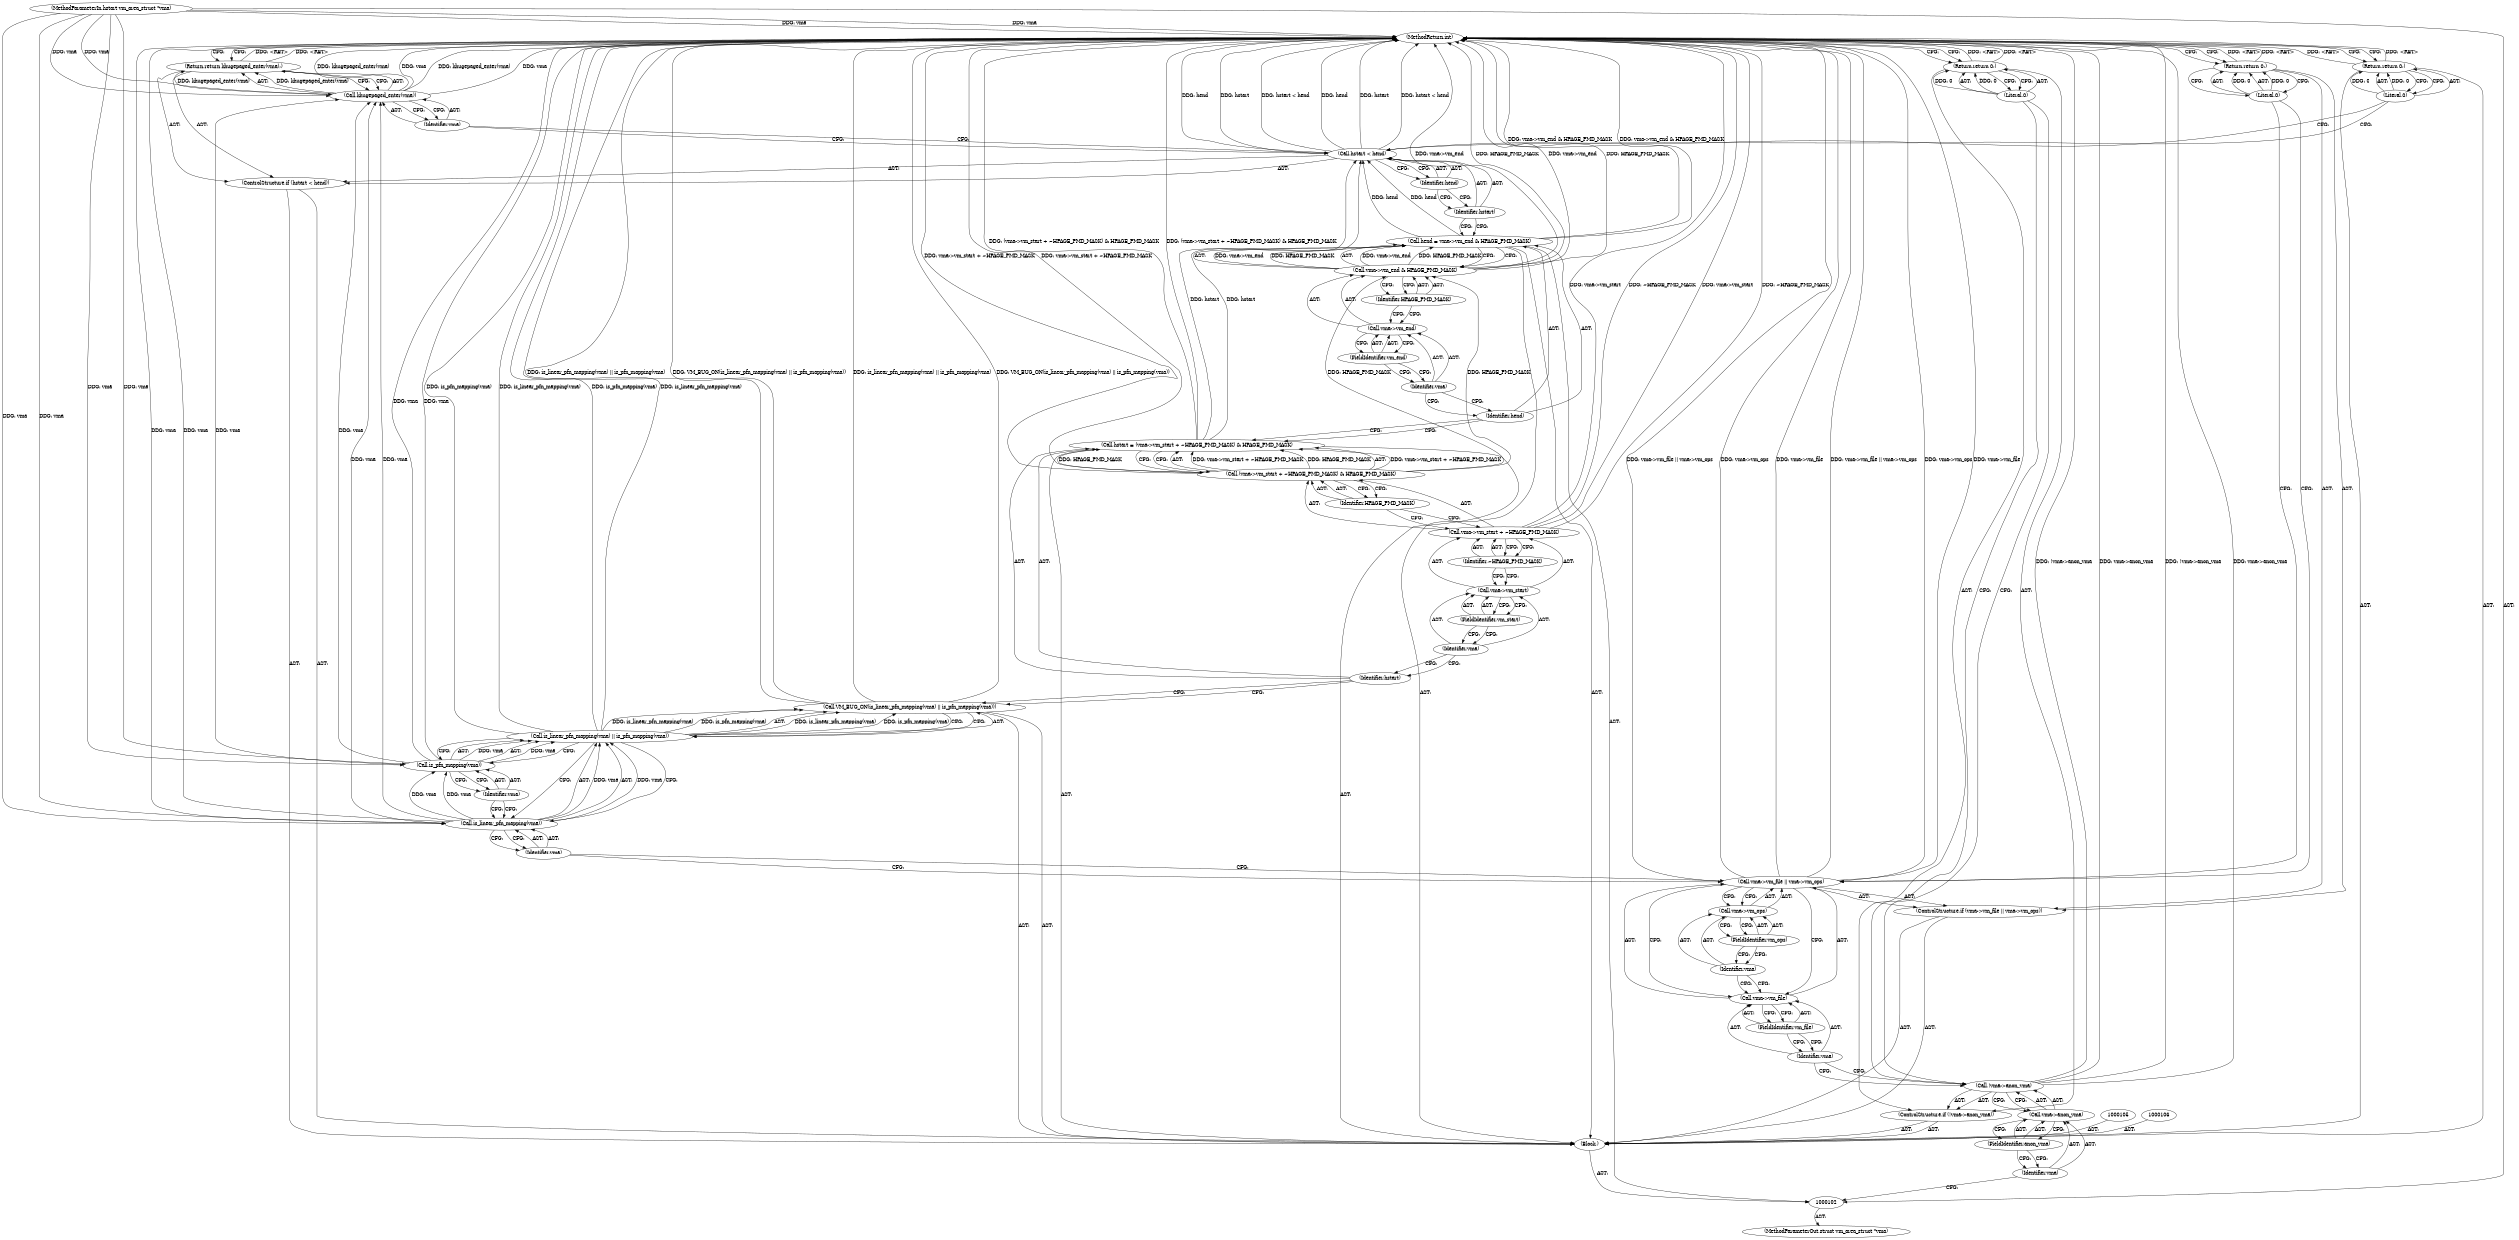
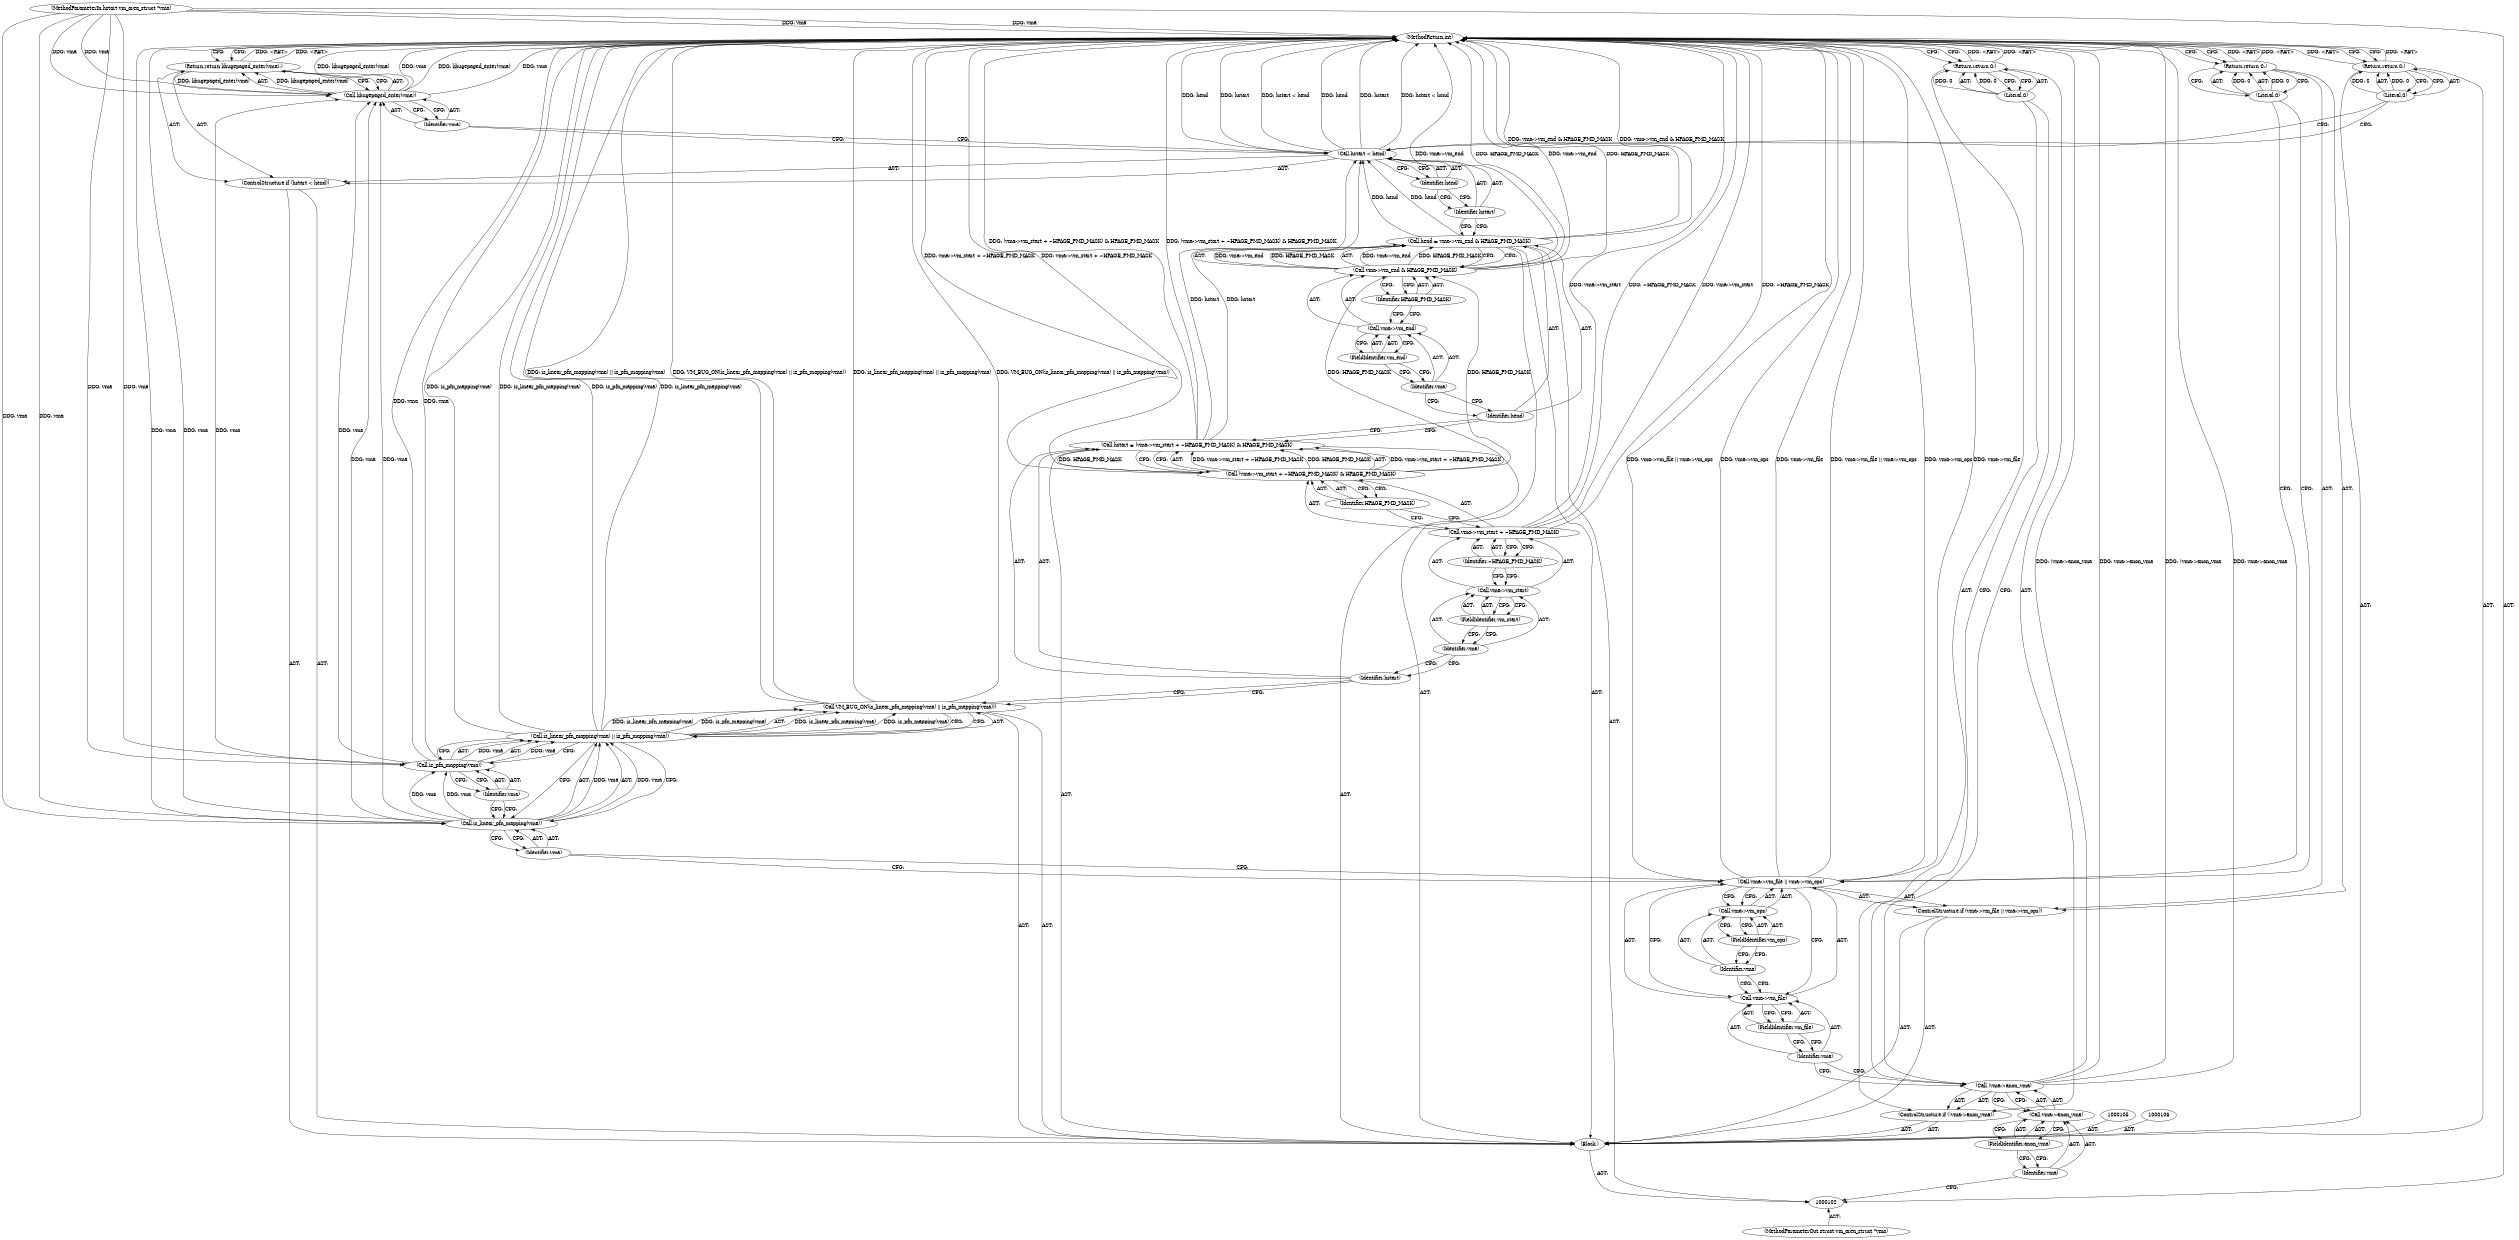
(1815, 1215) -> (1829, 1219)
